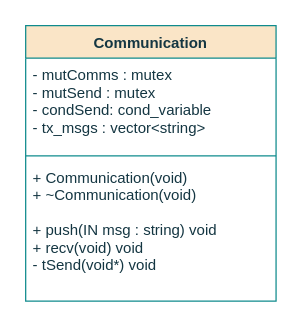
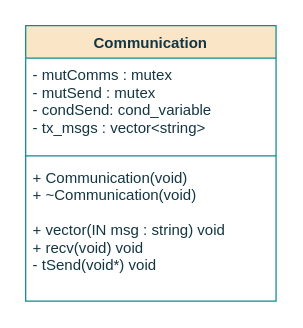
(113, 178) -> (113, 178)
